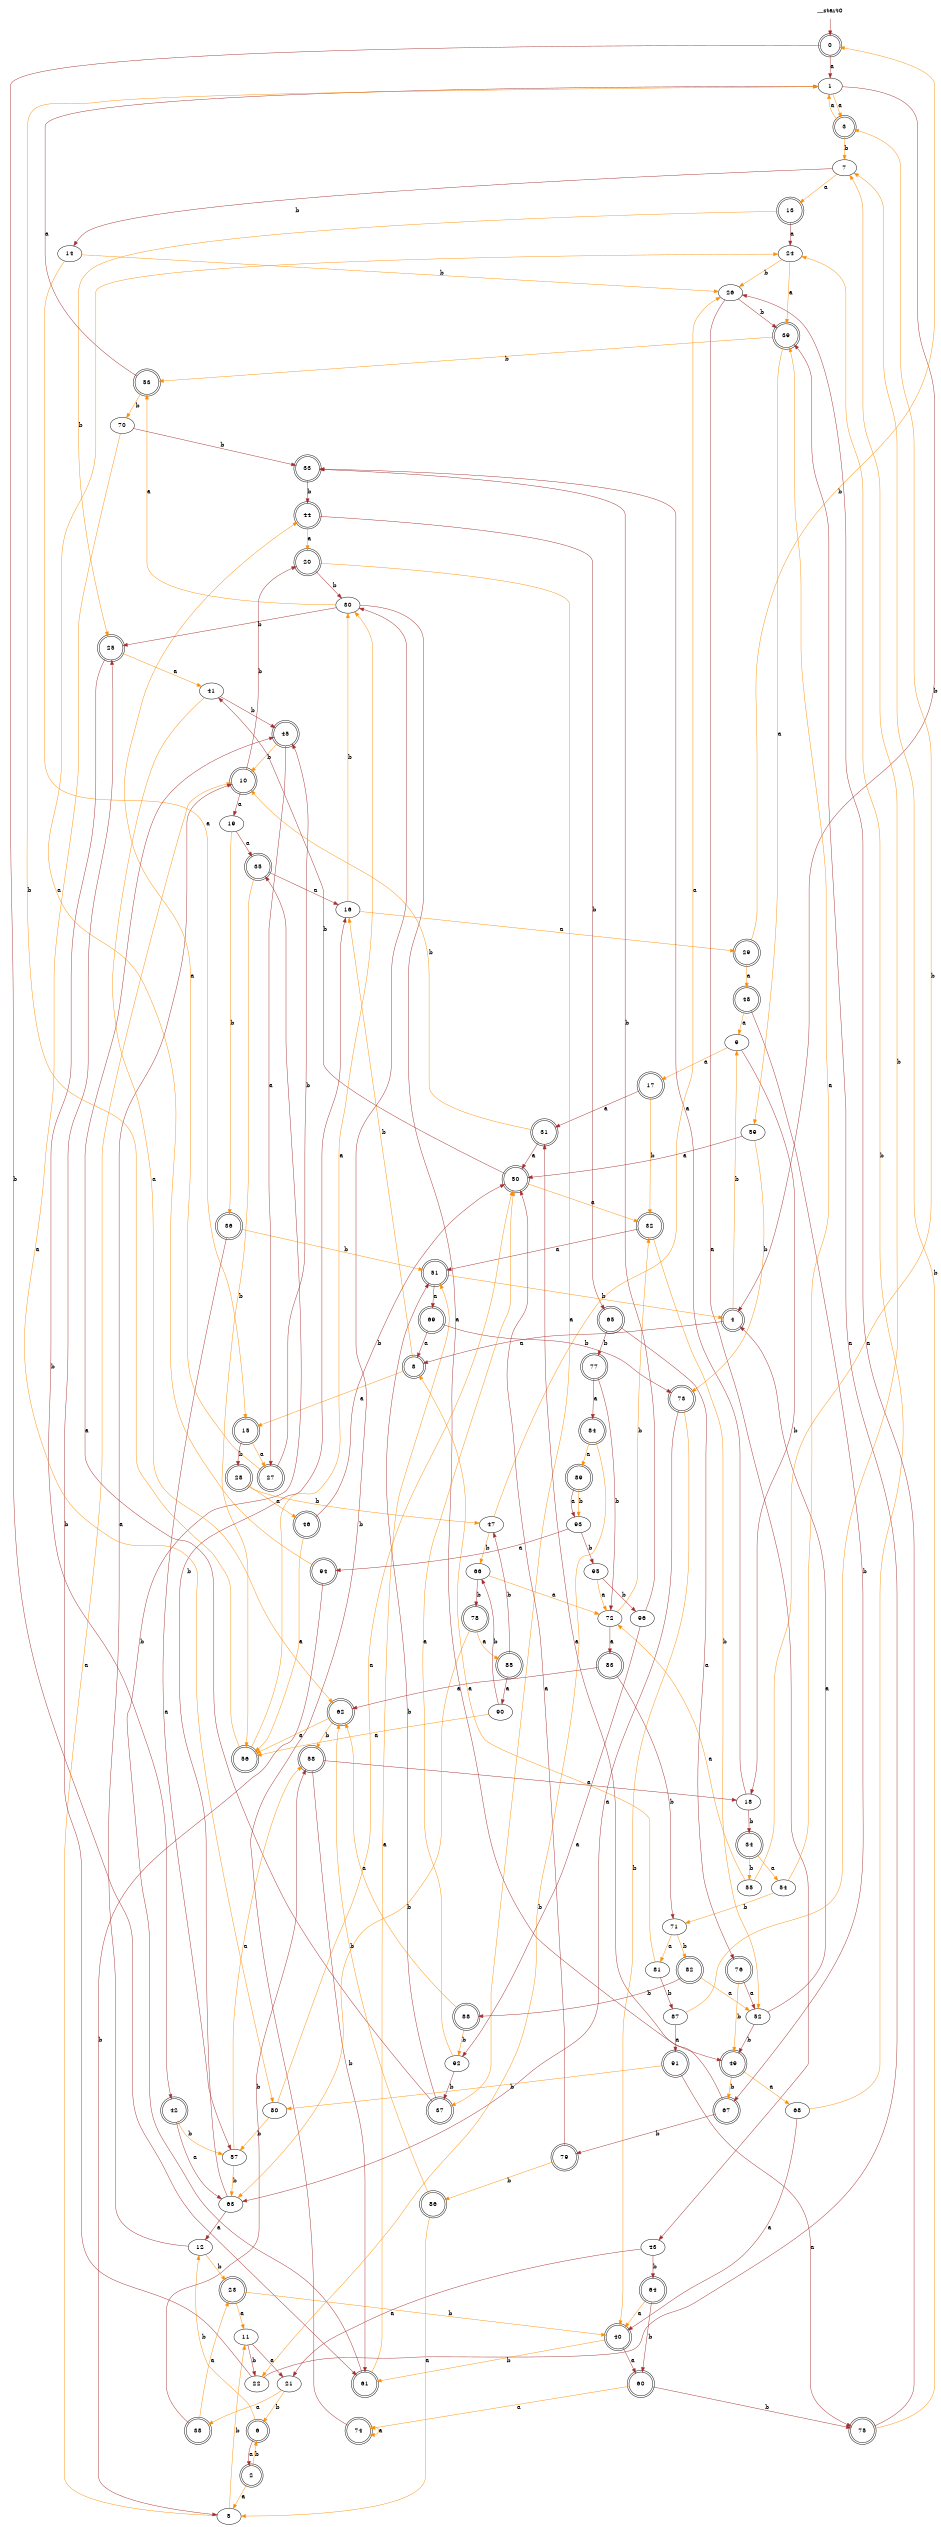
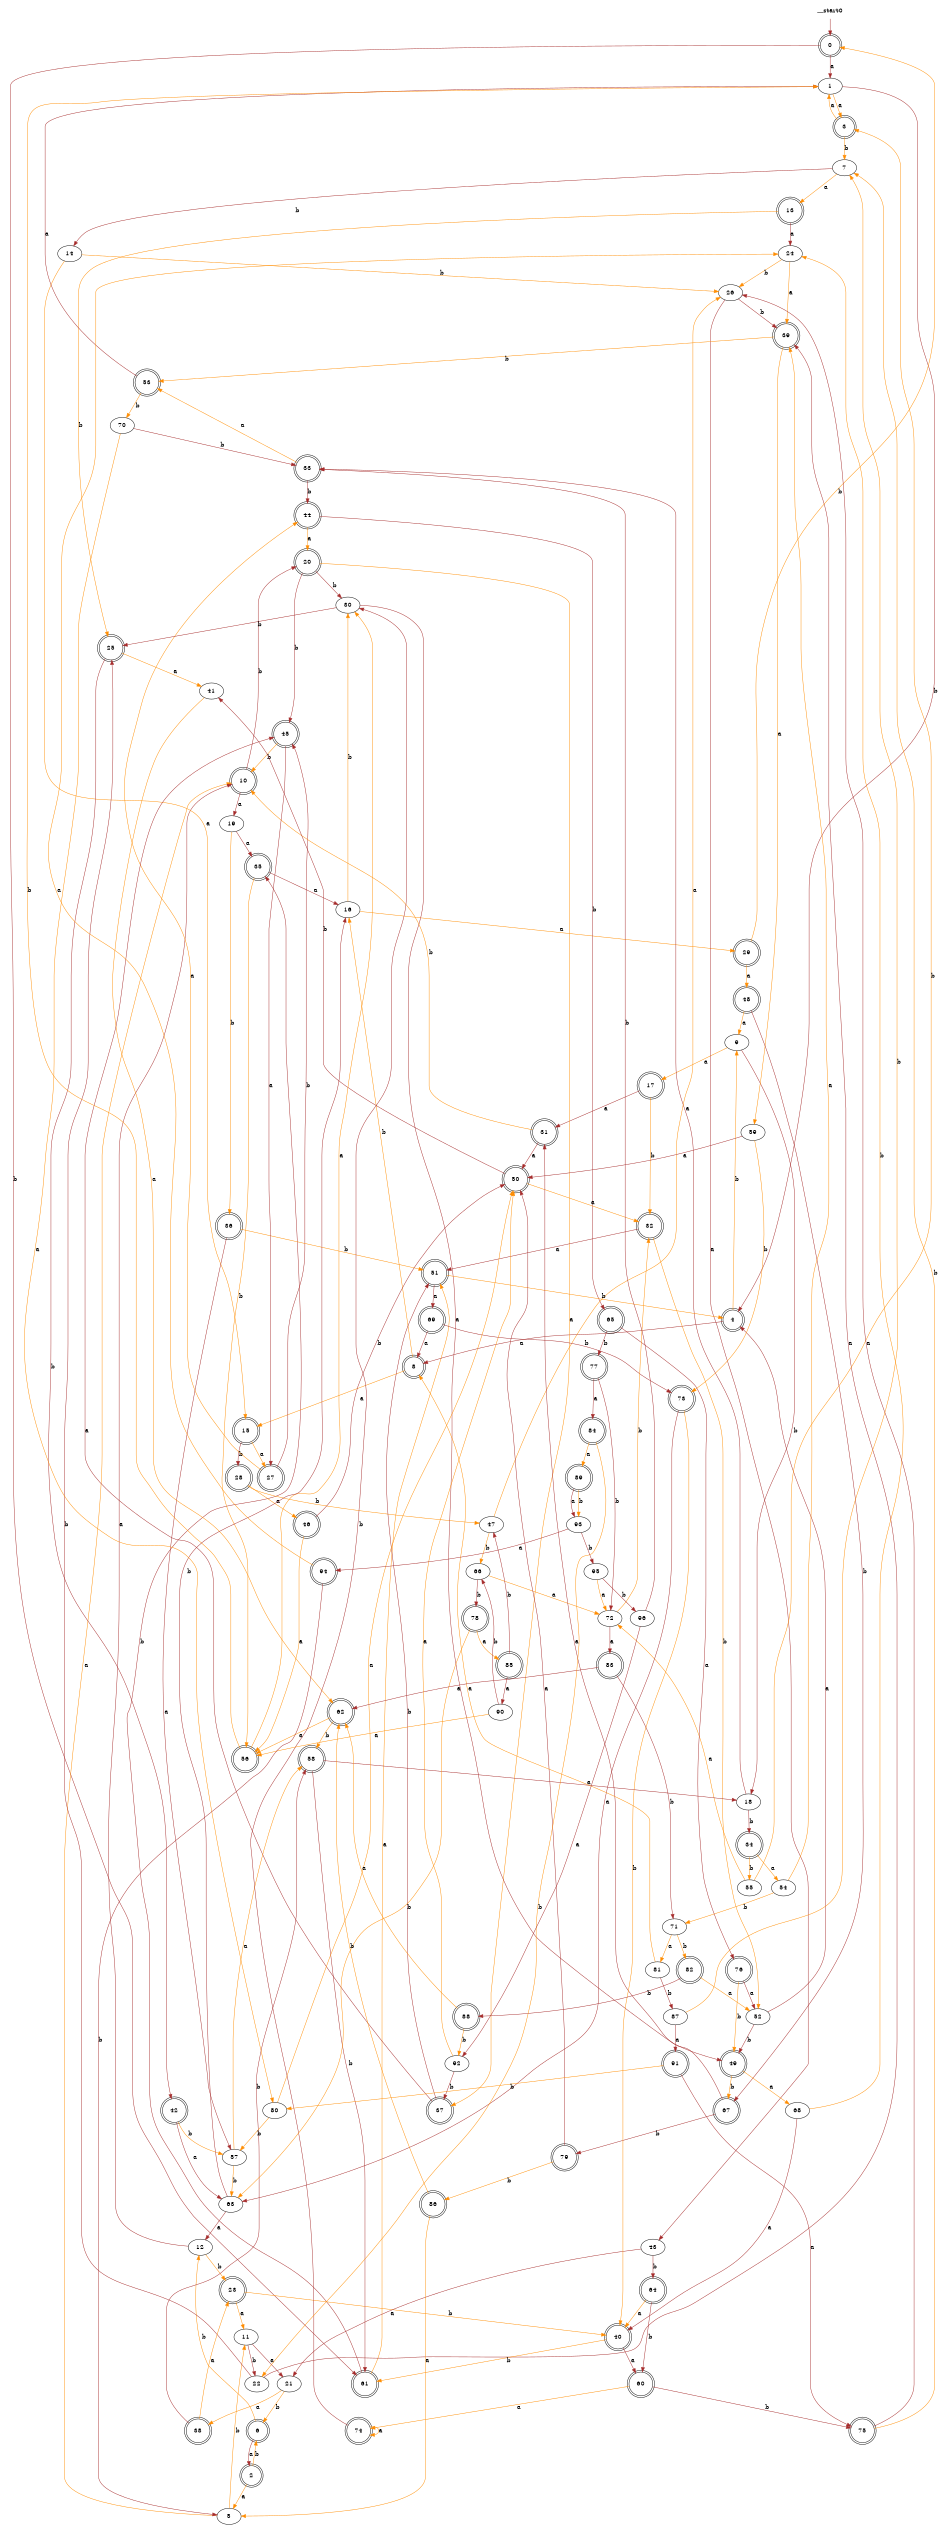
(157, 578) -> (229, 427)
(246, 711) -> (295, 645)
